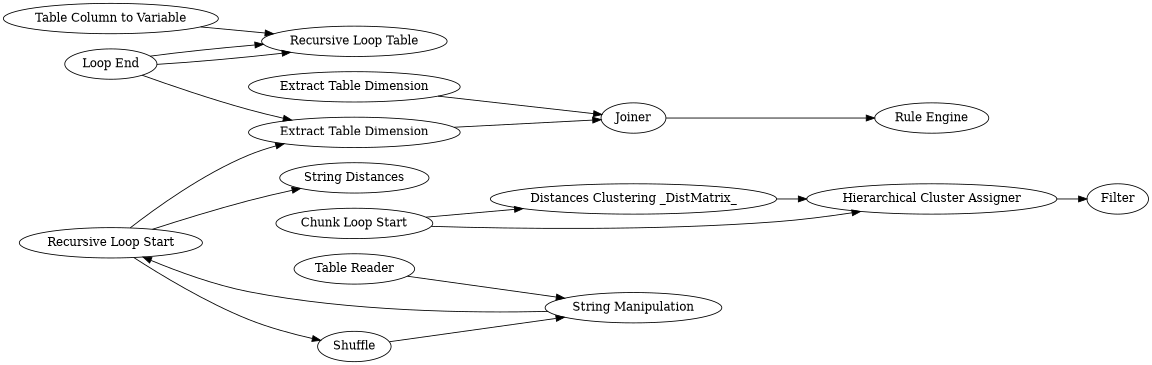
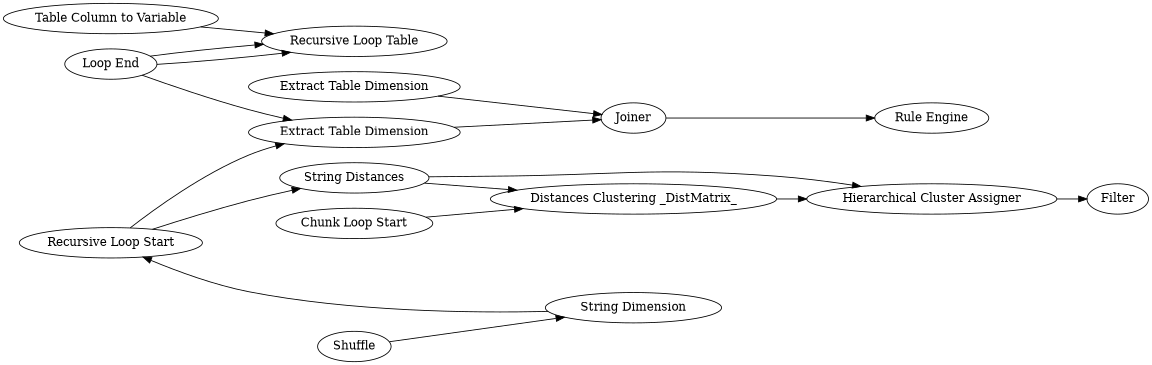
none -> (466, 186)
(642, 228) -> (641, 172)
(354, 269) -> none
(219, 306) -> none
(633, 308) -> (633, 308)
